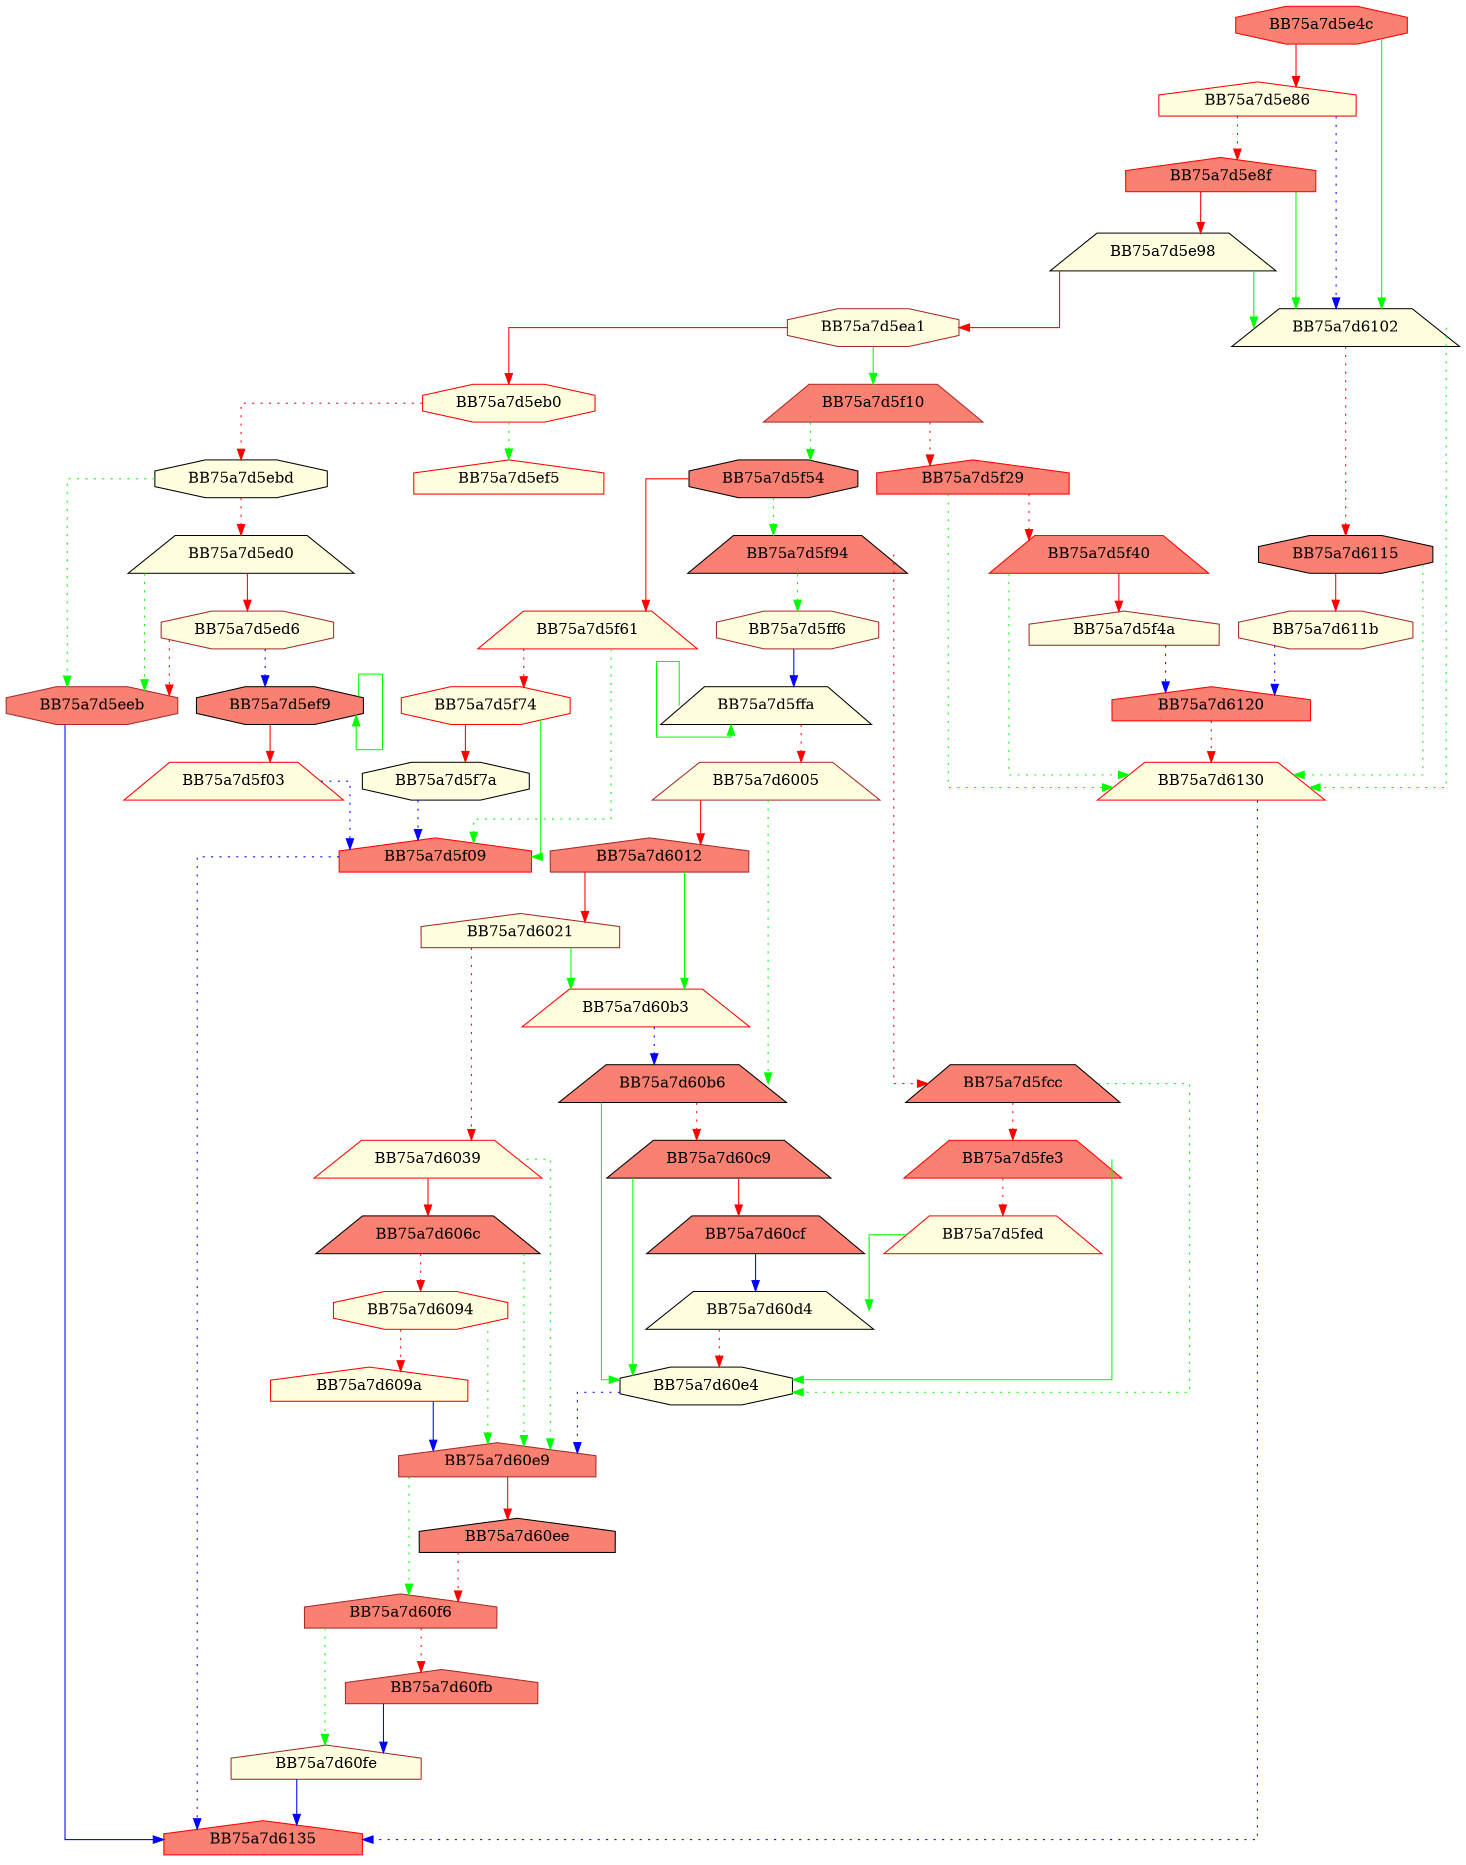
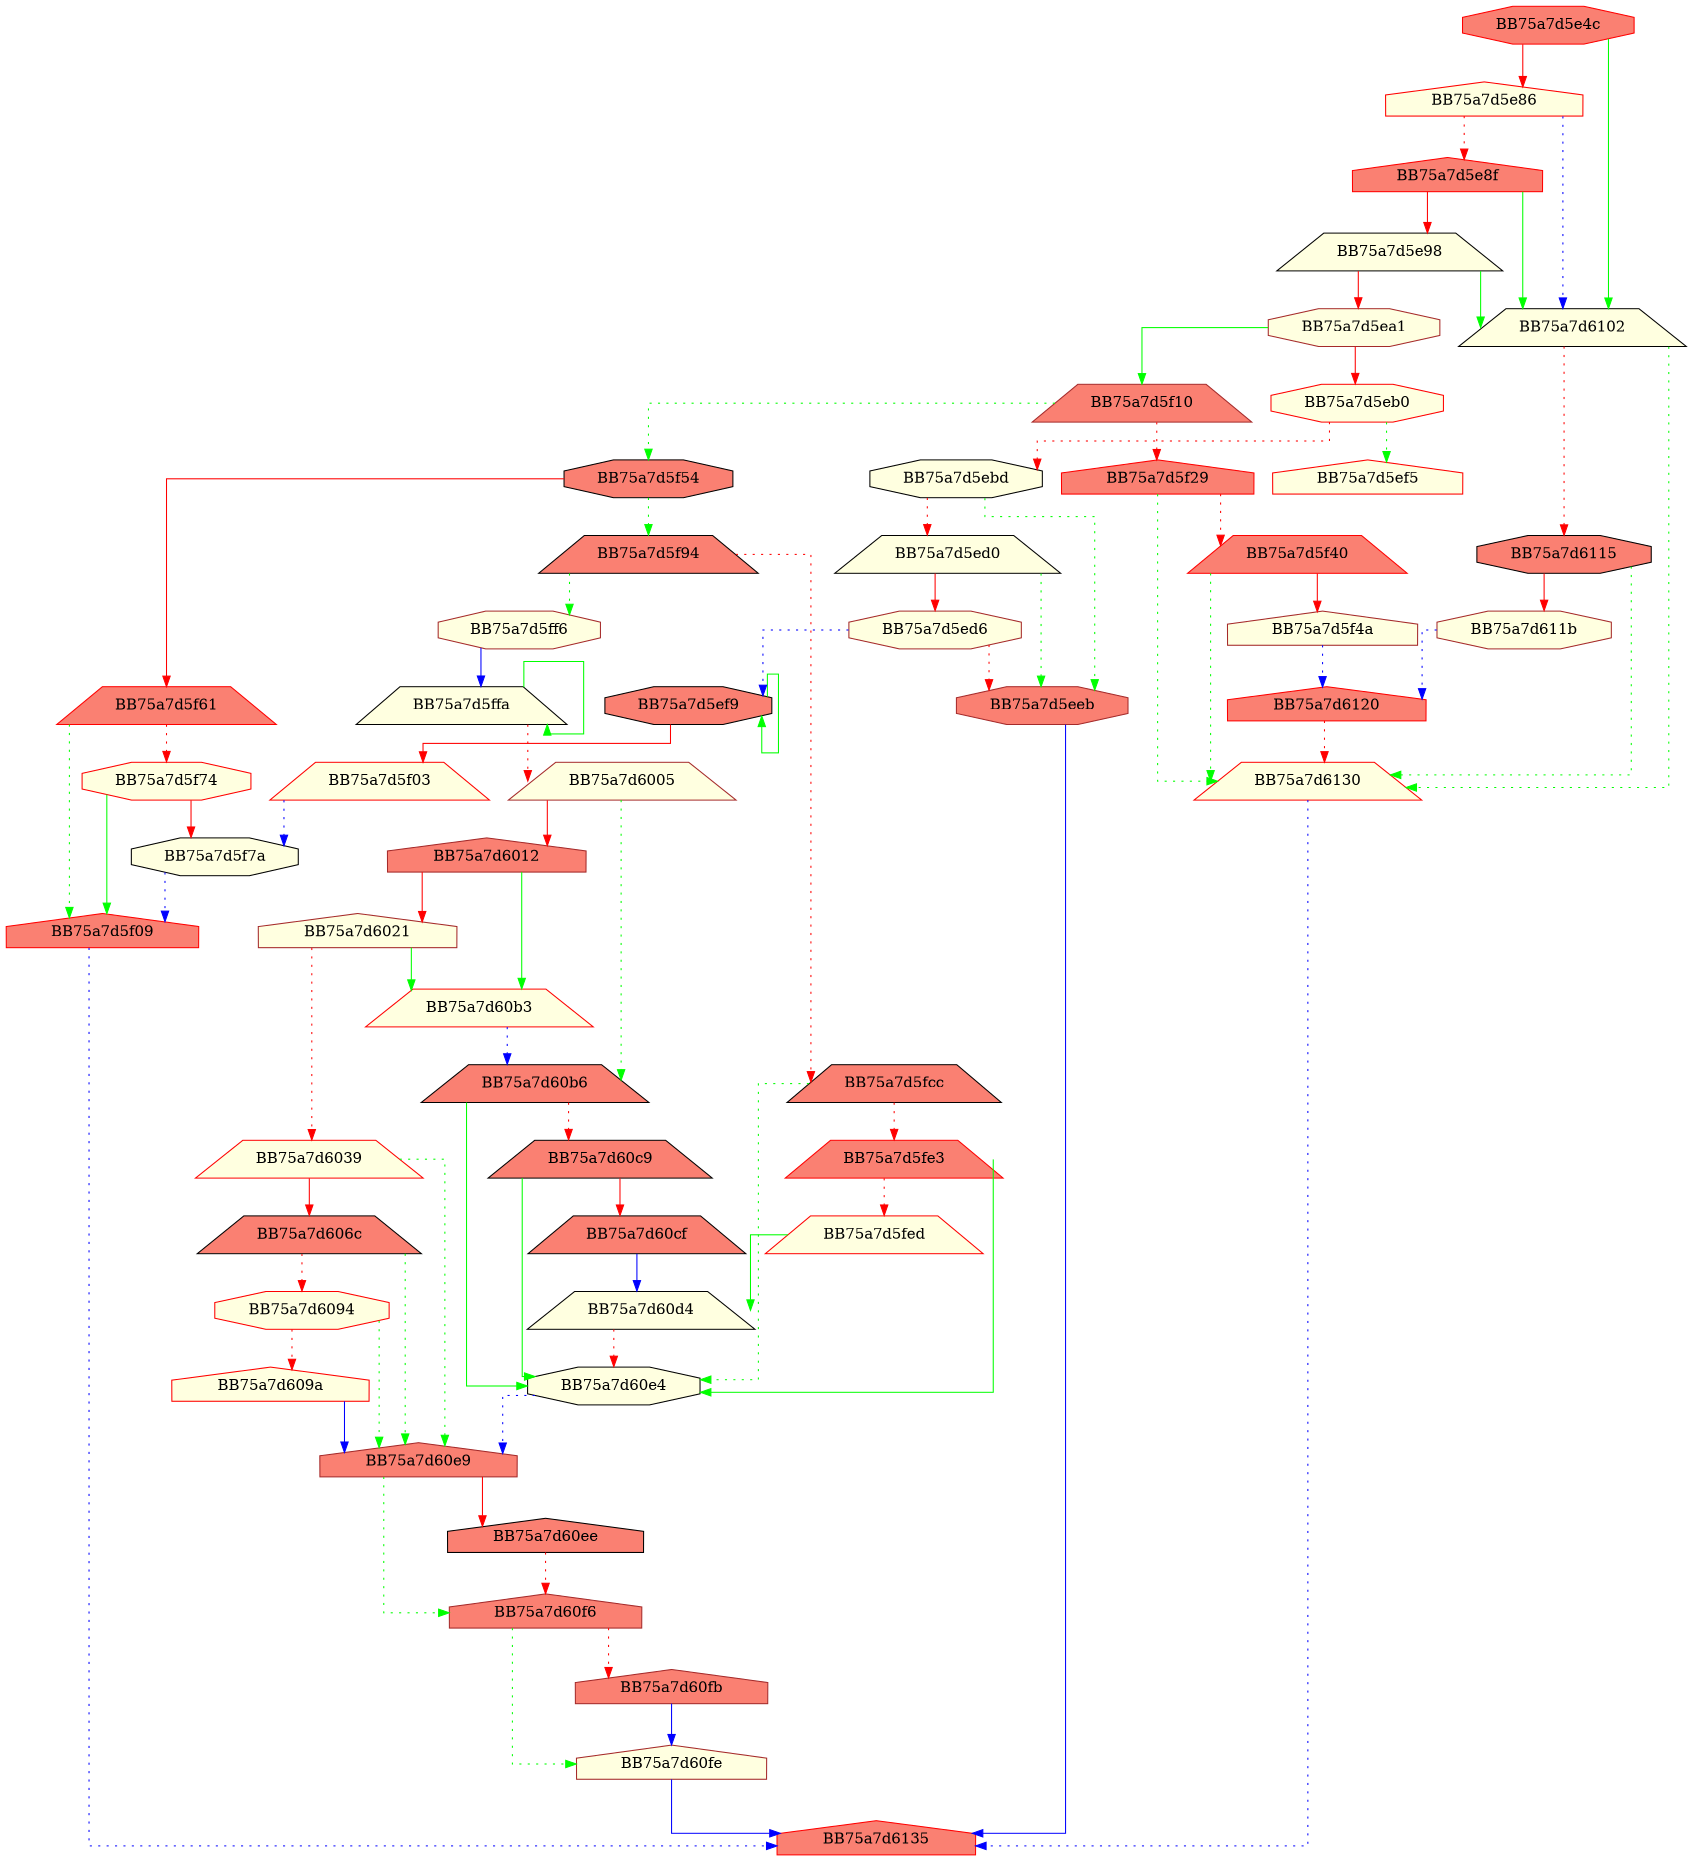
(588, 630) -> (167, 706)
(350, 795) -> (284, 818)
